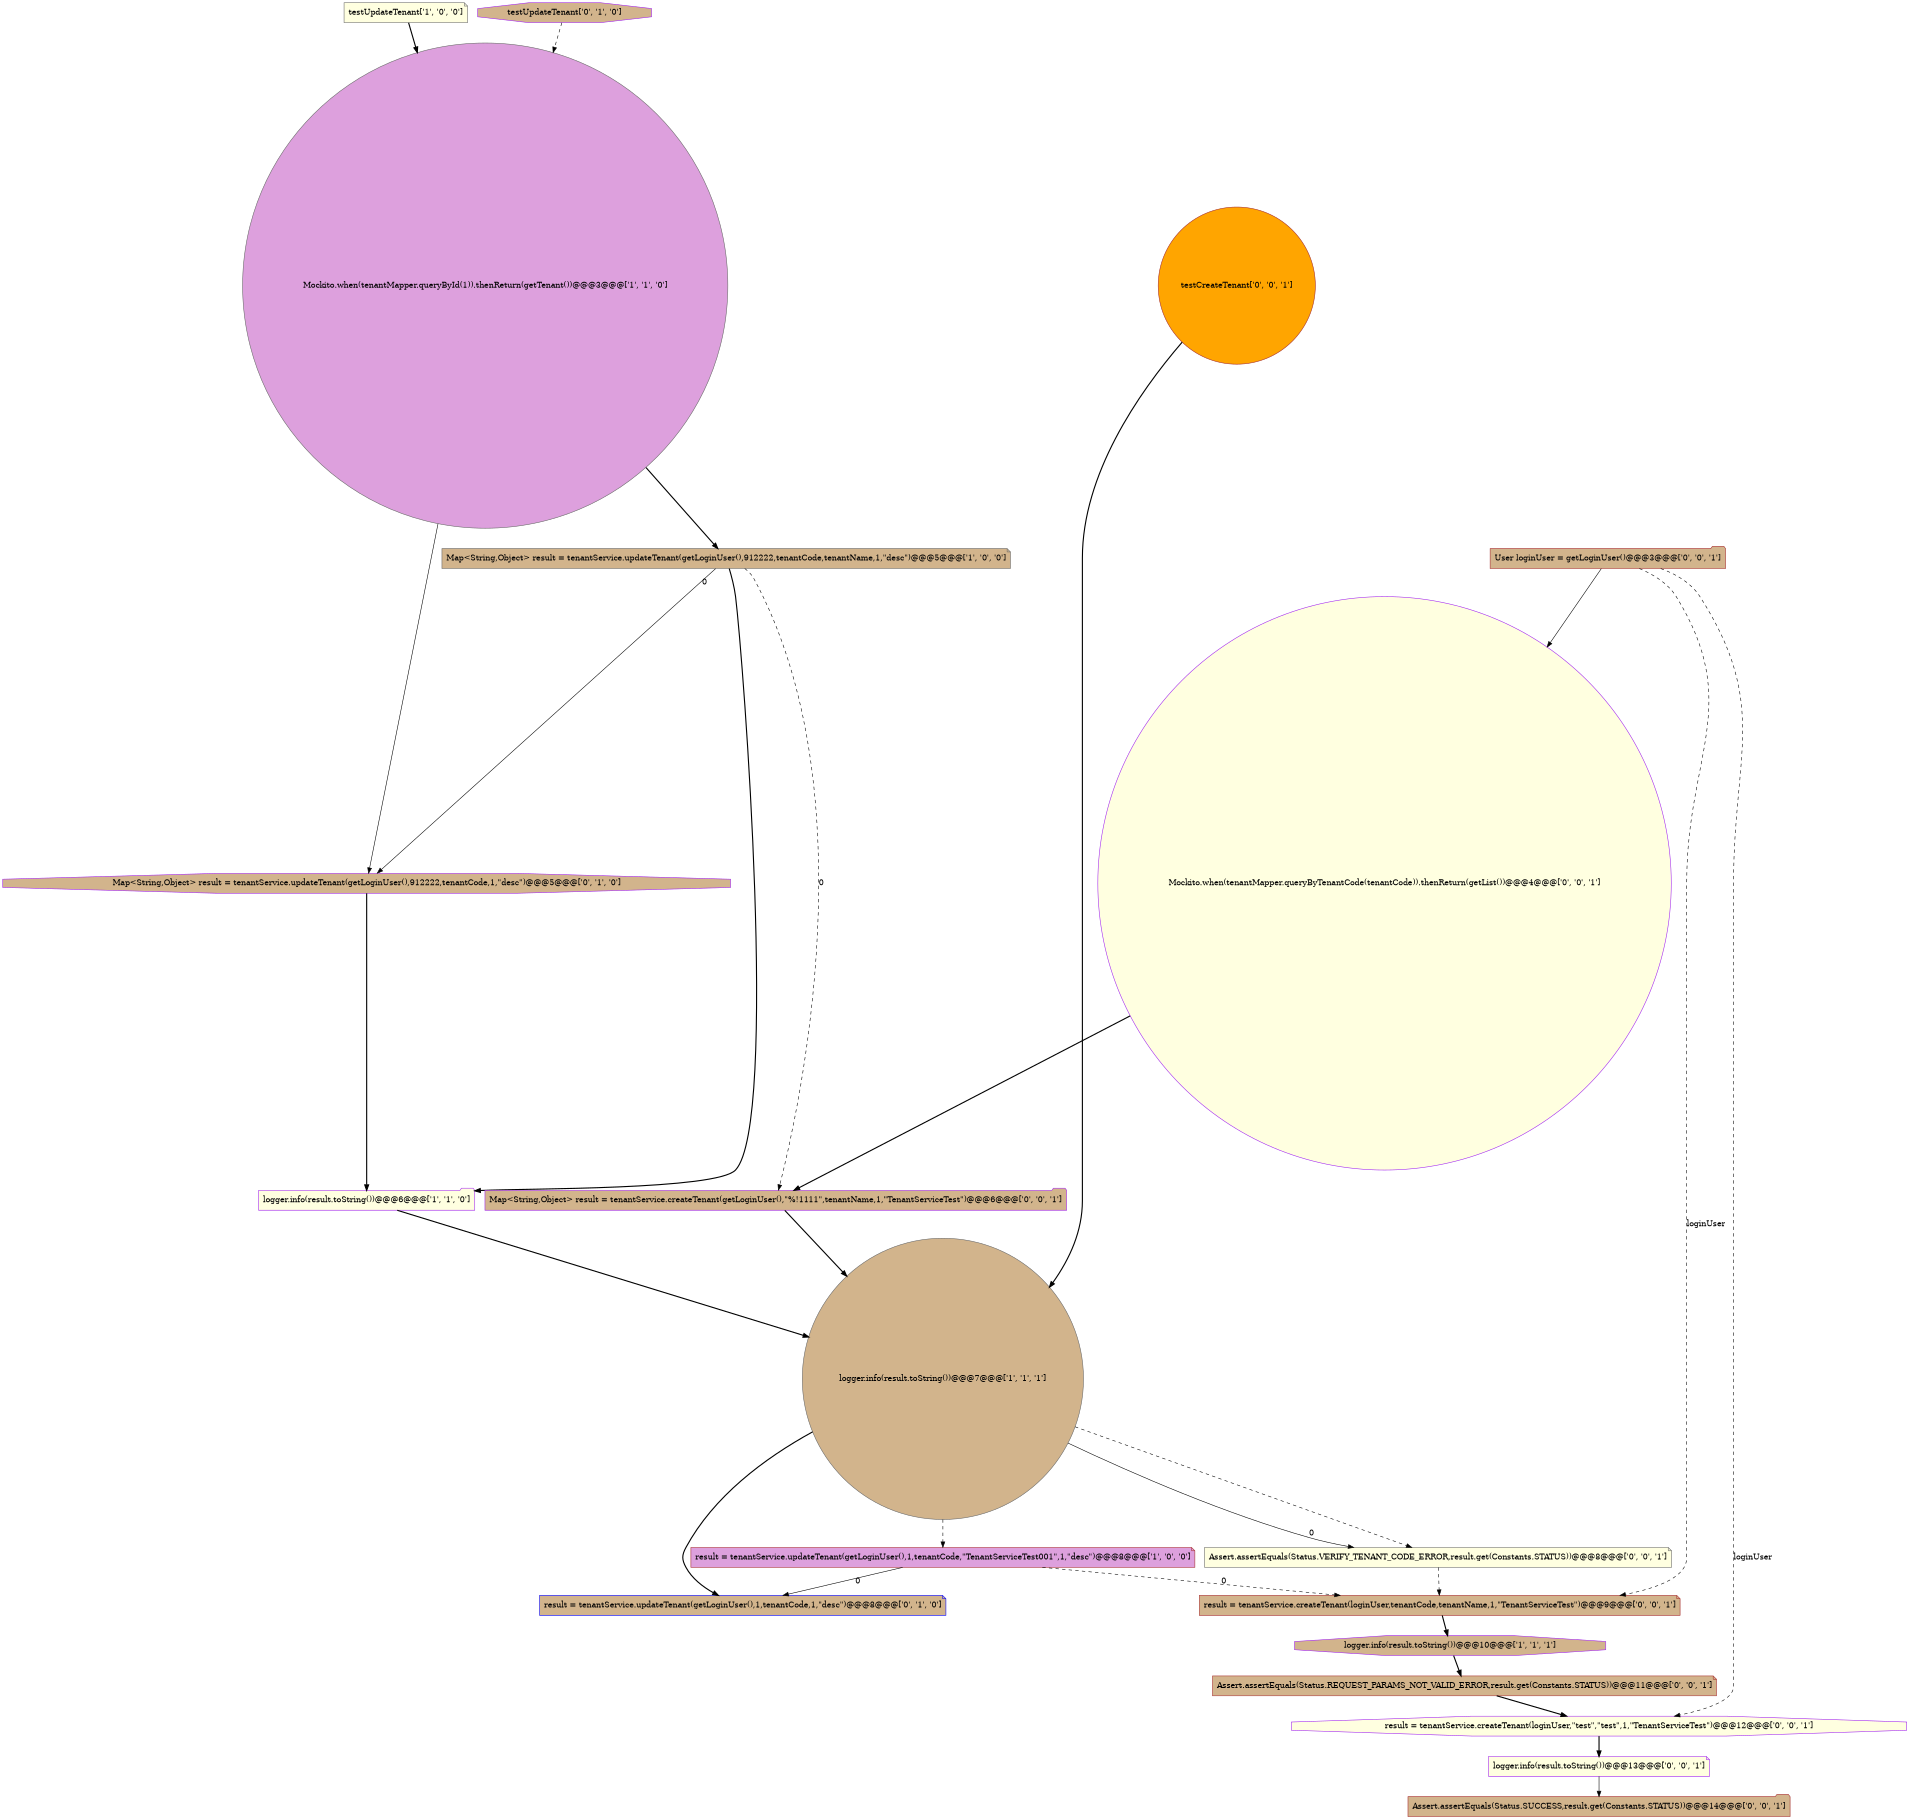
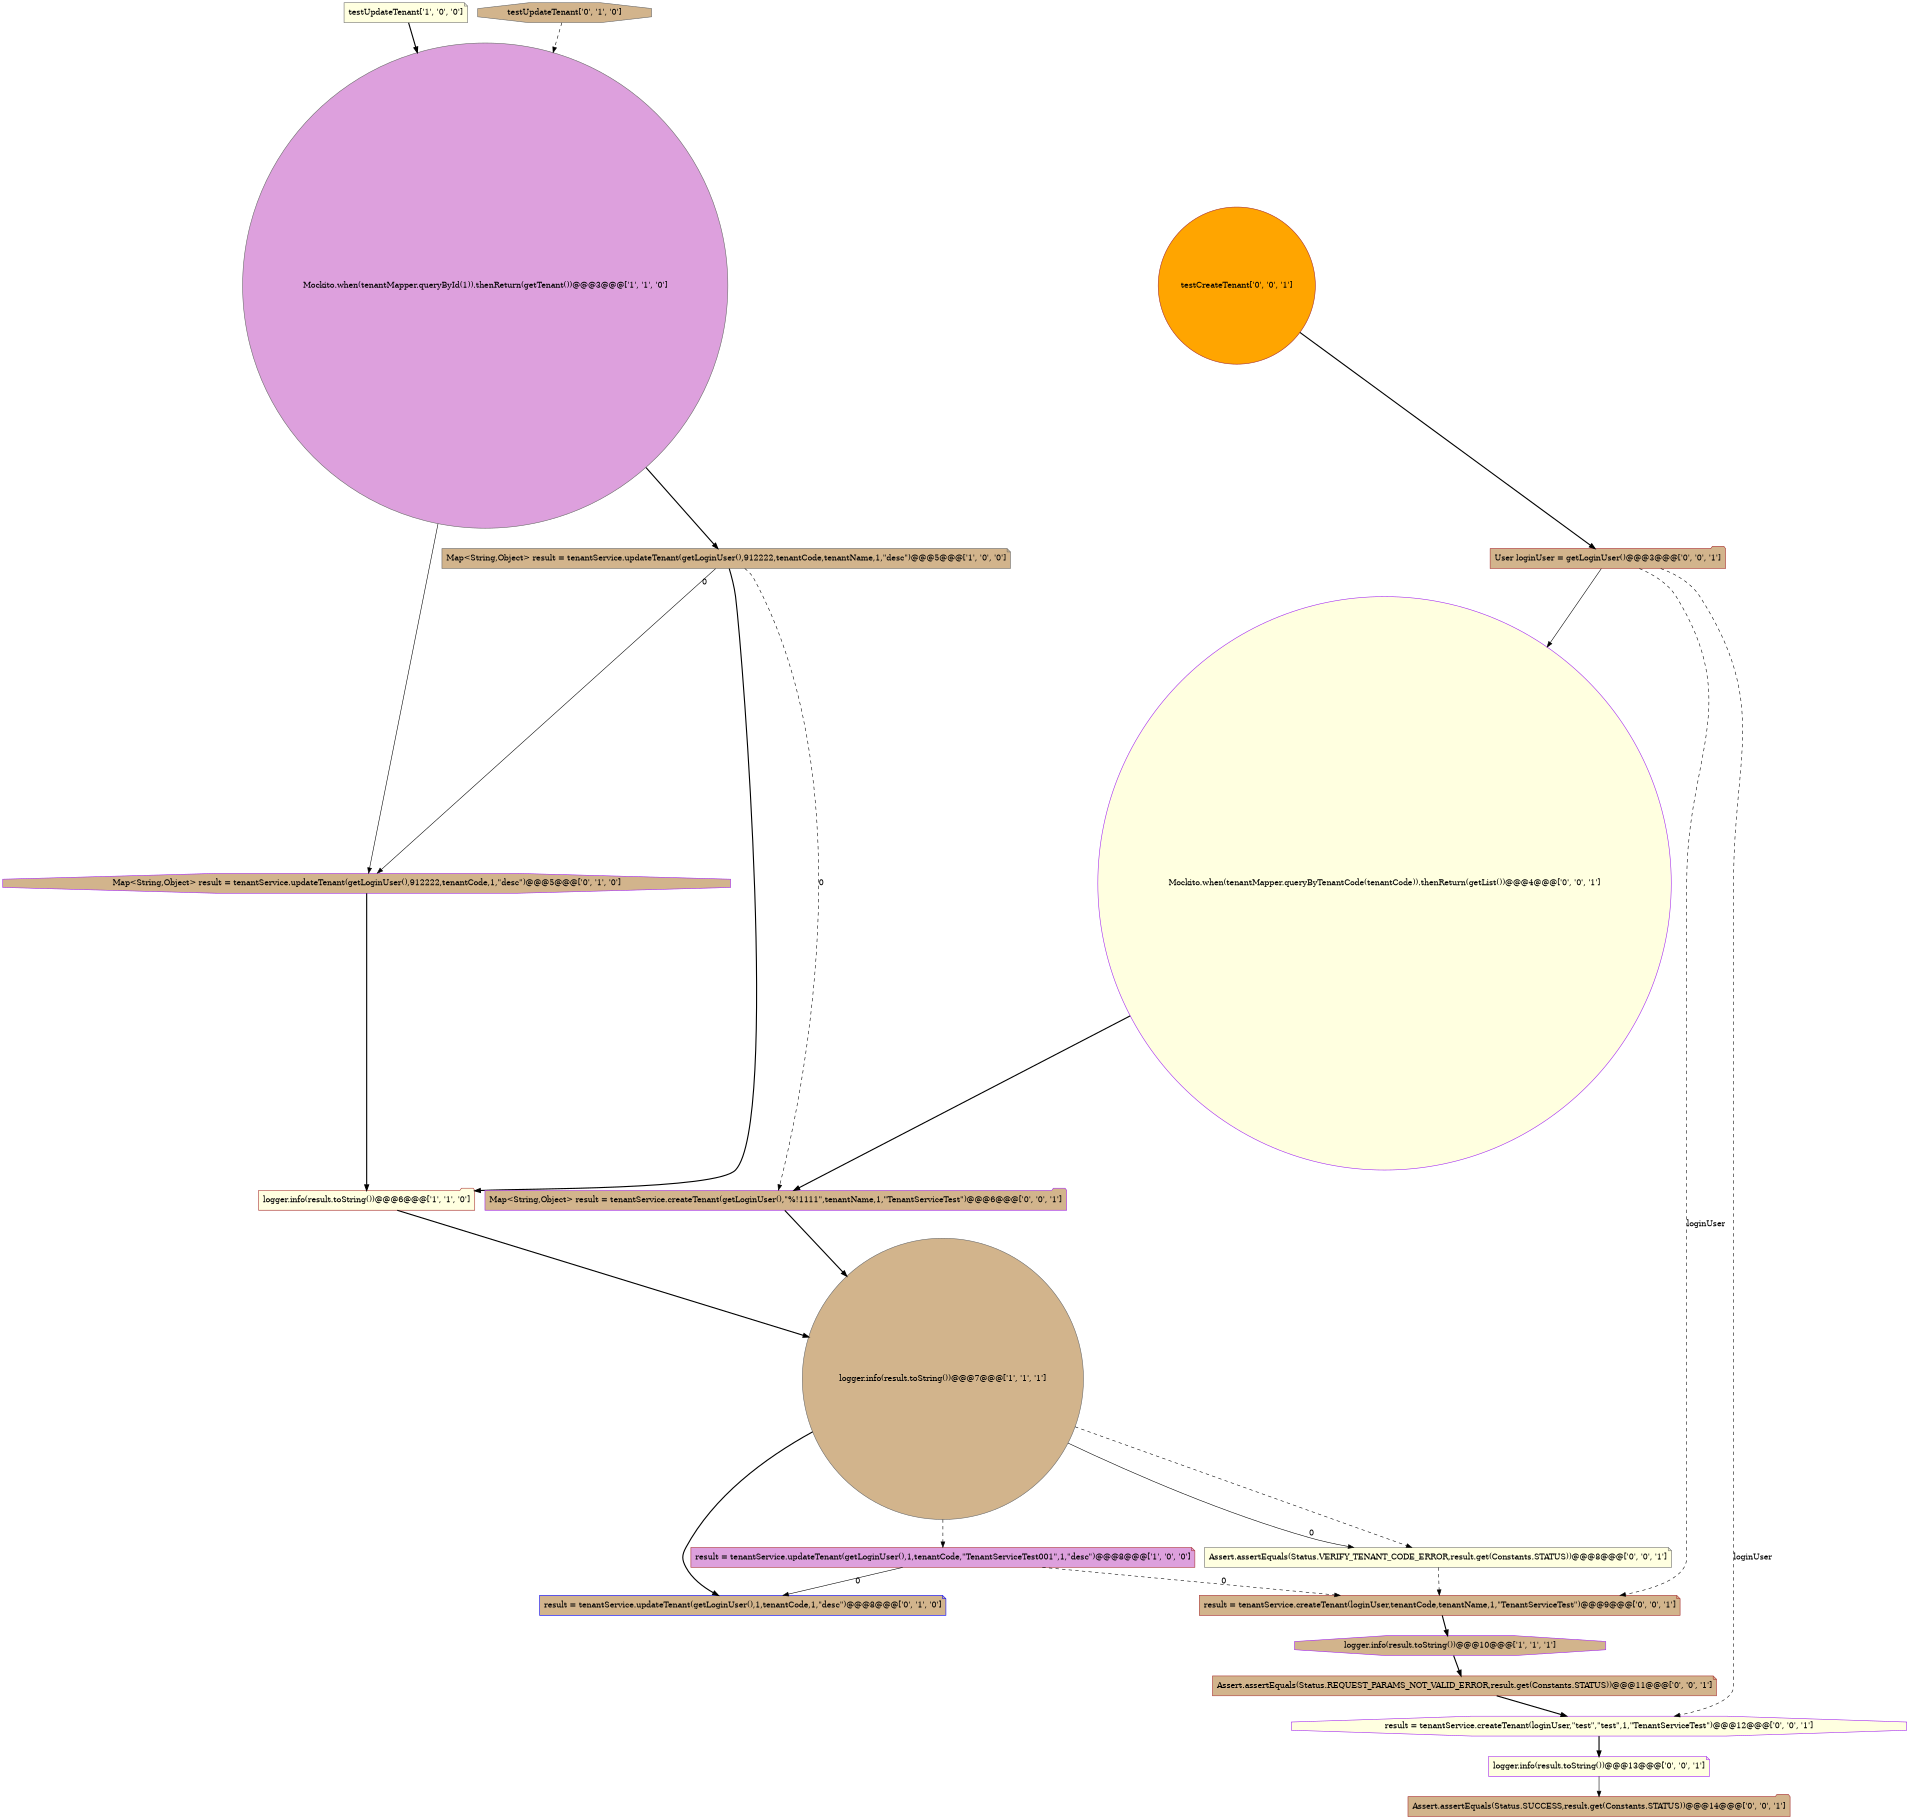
(565, 13) -> (565, 13)
(1082, 802) -> (1445, 439)
(367, 1200) -> (367, 1200)
